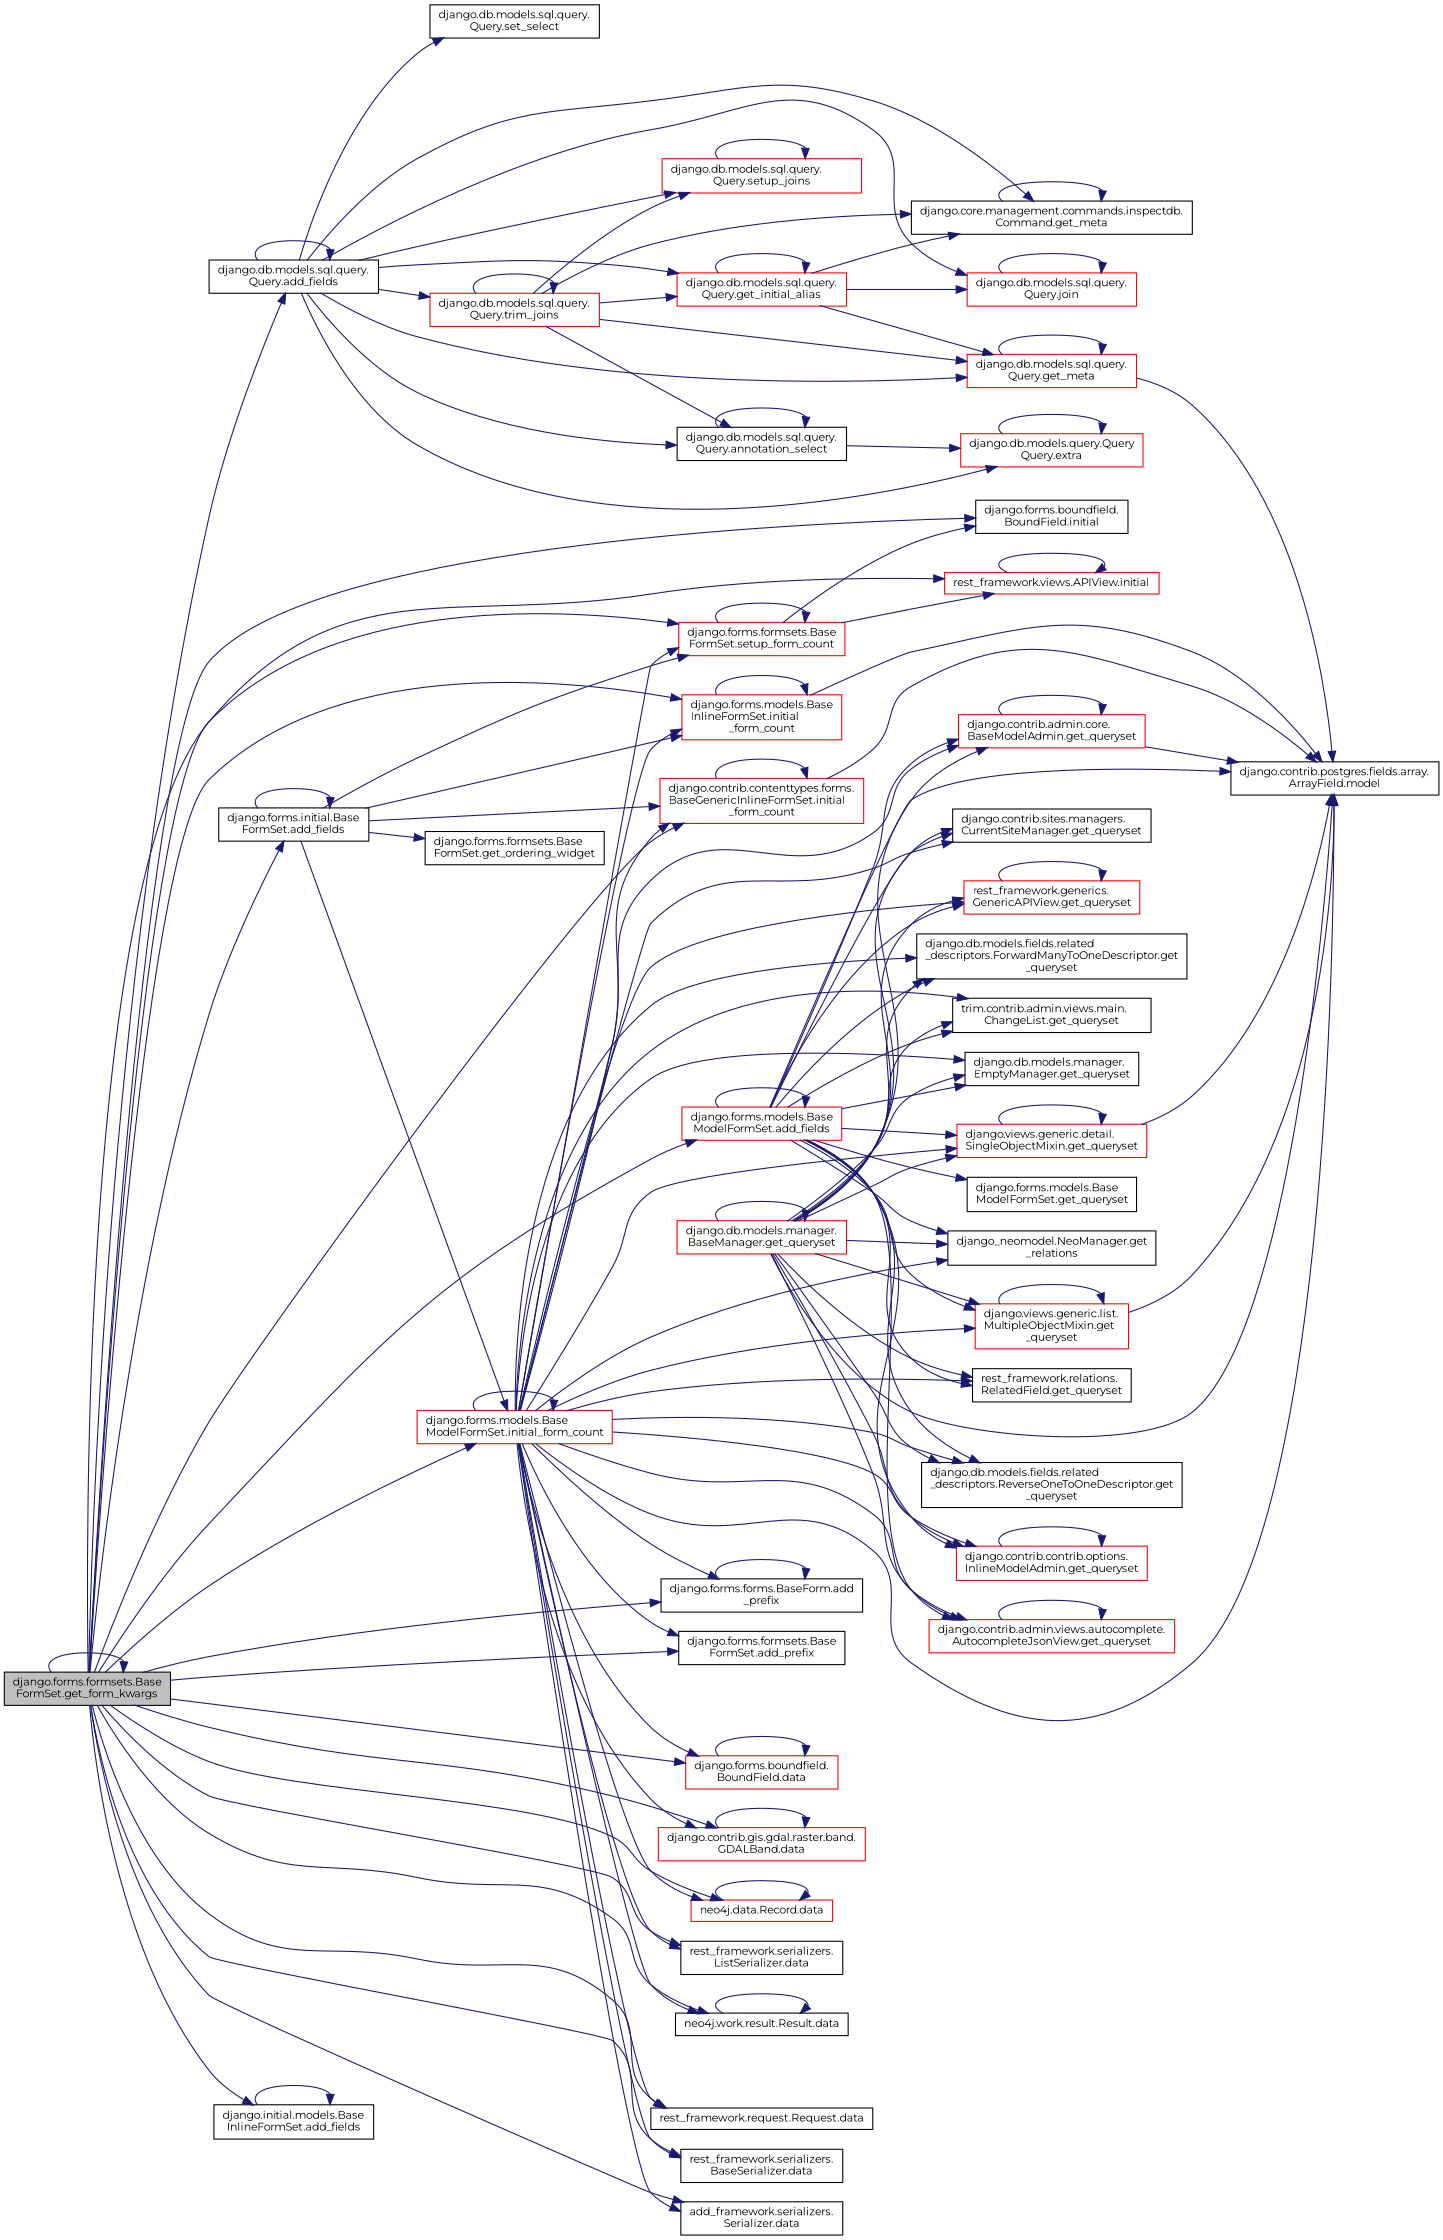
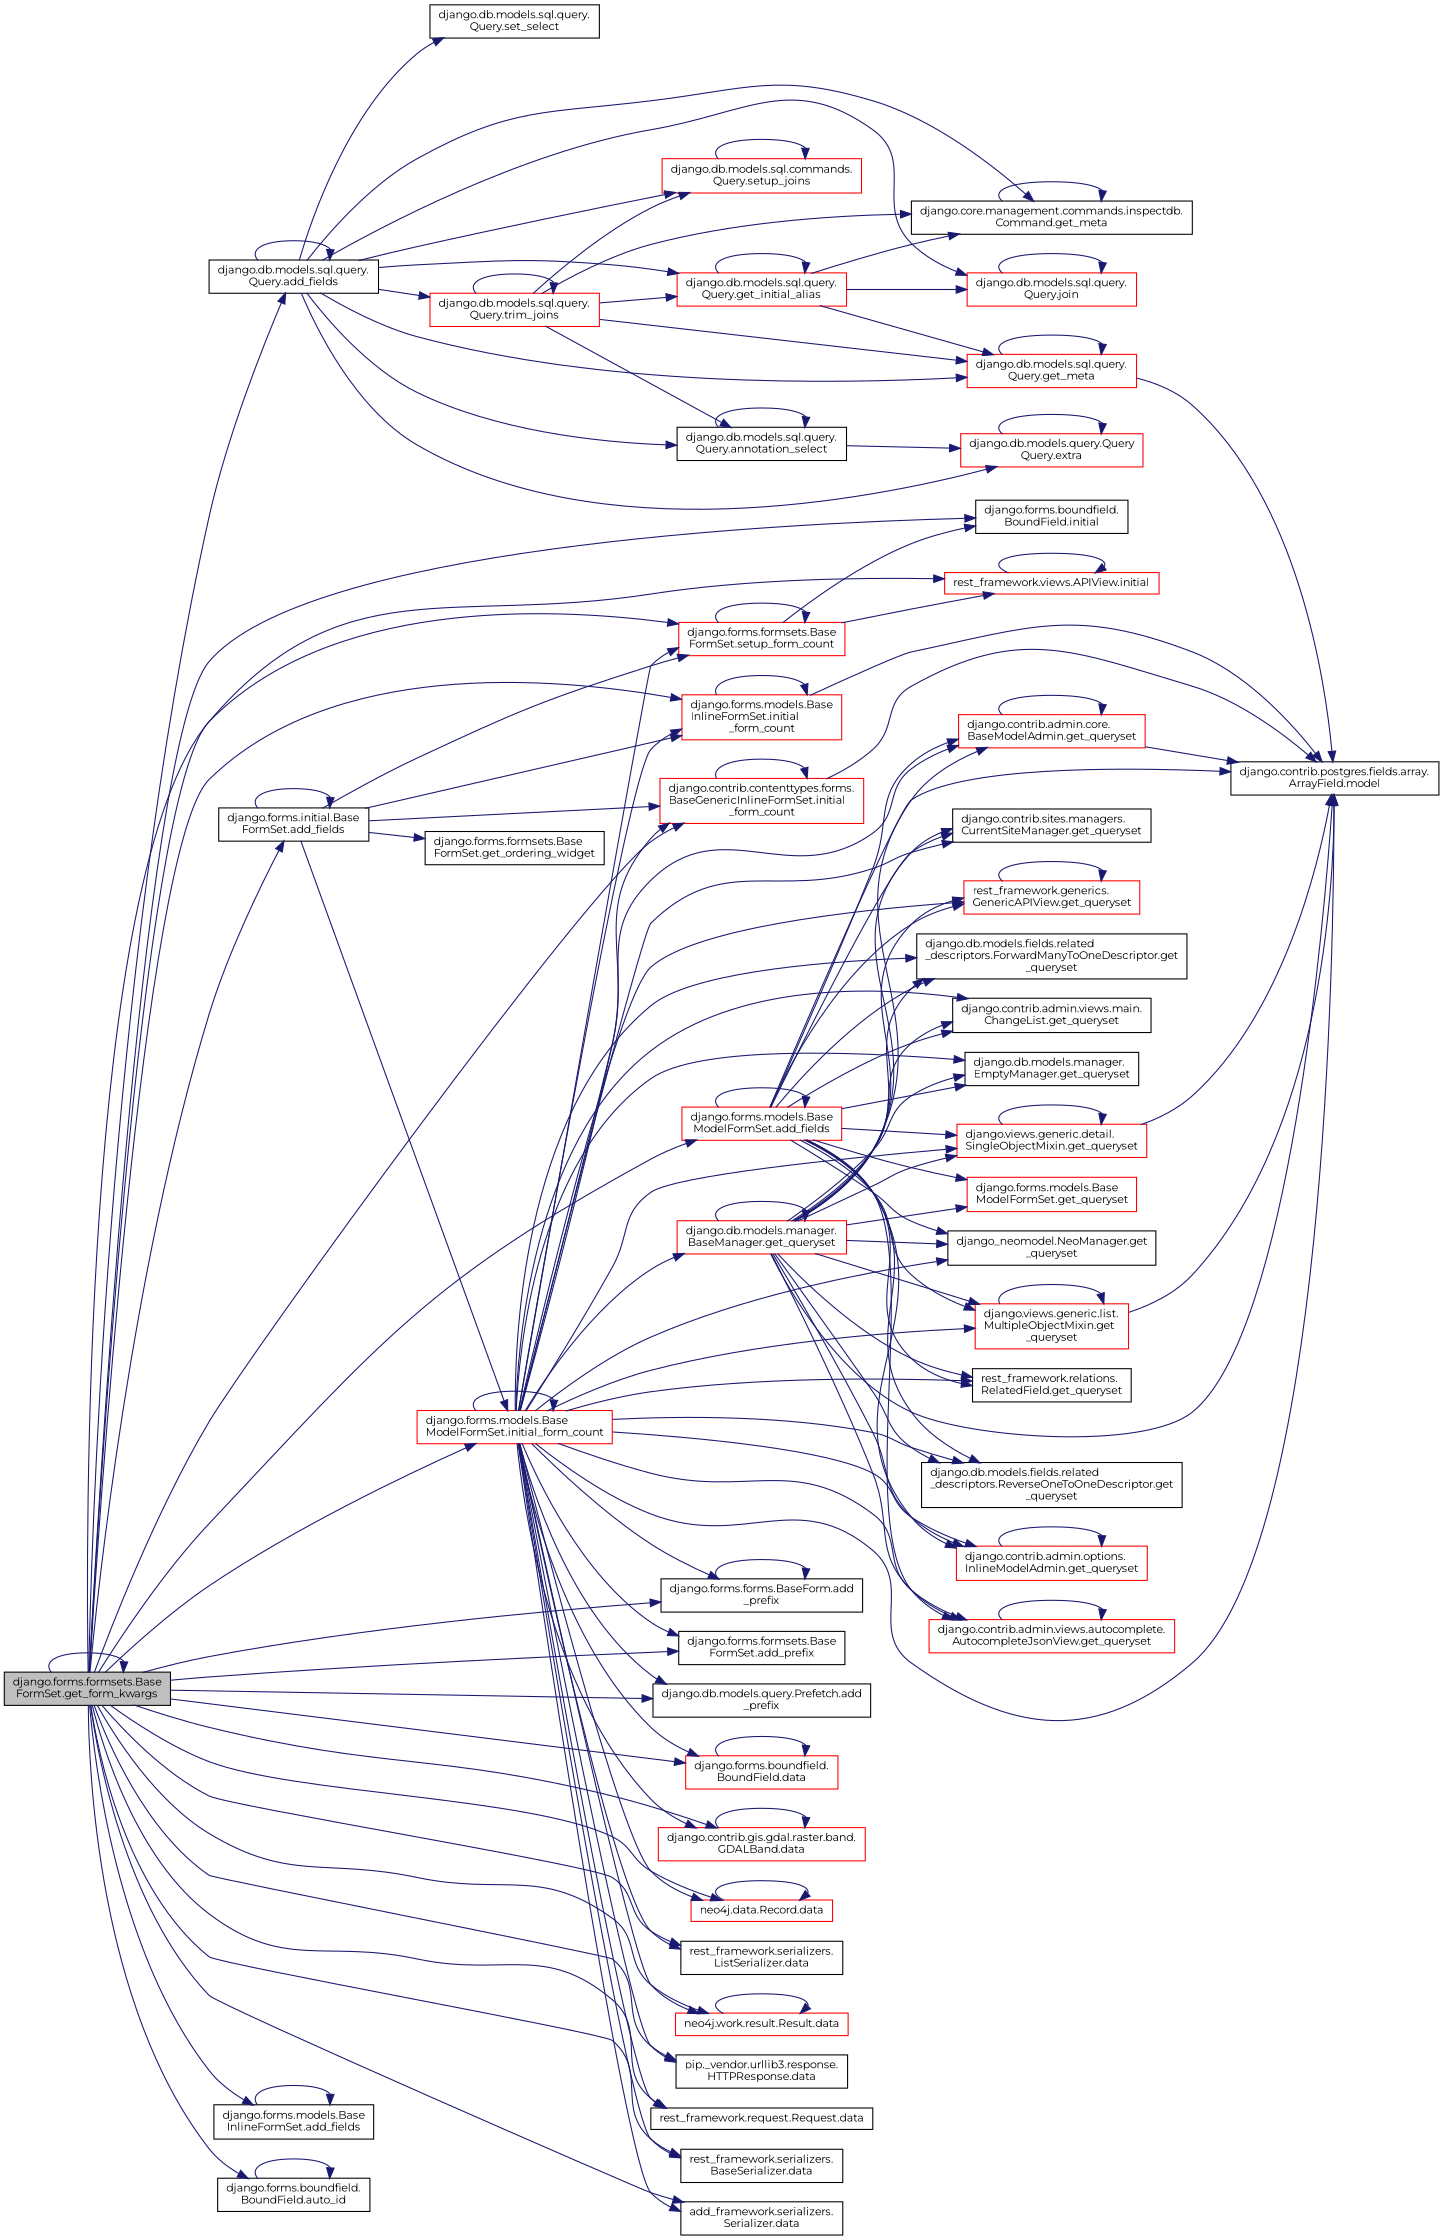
(762, 176) -> (762, 176)
(1052, 1015) -> (1052, 1015)
(1052, 1194) -> (1052, 1194)
none -> (915, 1215)
(1052, 1248) -> (1052, 1248)
none -> (589, 1324)
(1052, 1563) -> (1052, 1563)
none -> (762, 1701)
(762, 2024) -> (762, 2024)
none -> (762, 2072)
(294, 2122) -> (294, 2122)
none -> (294, 2195)
